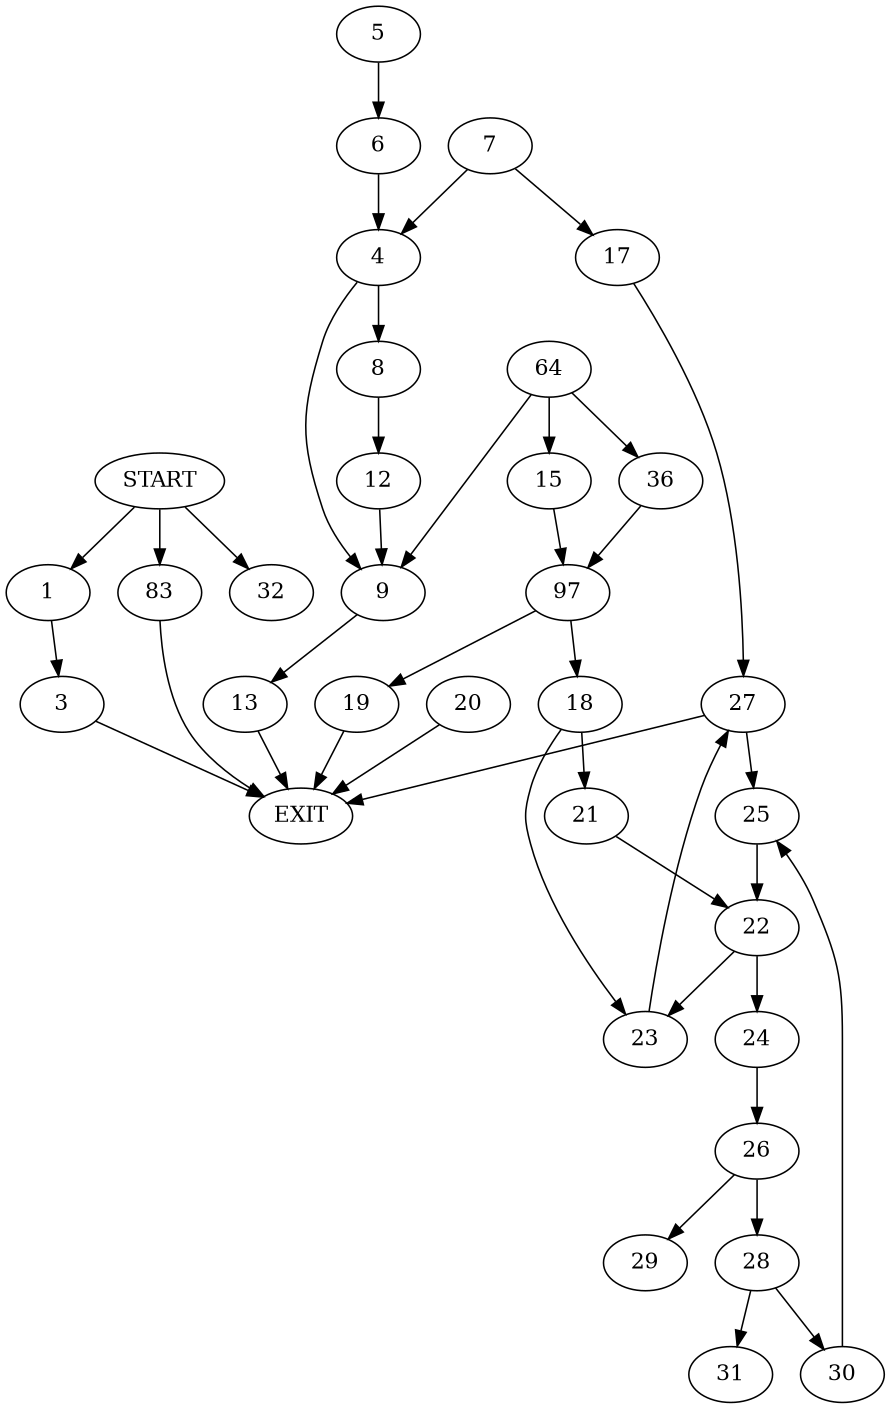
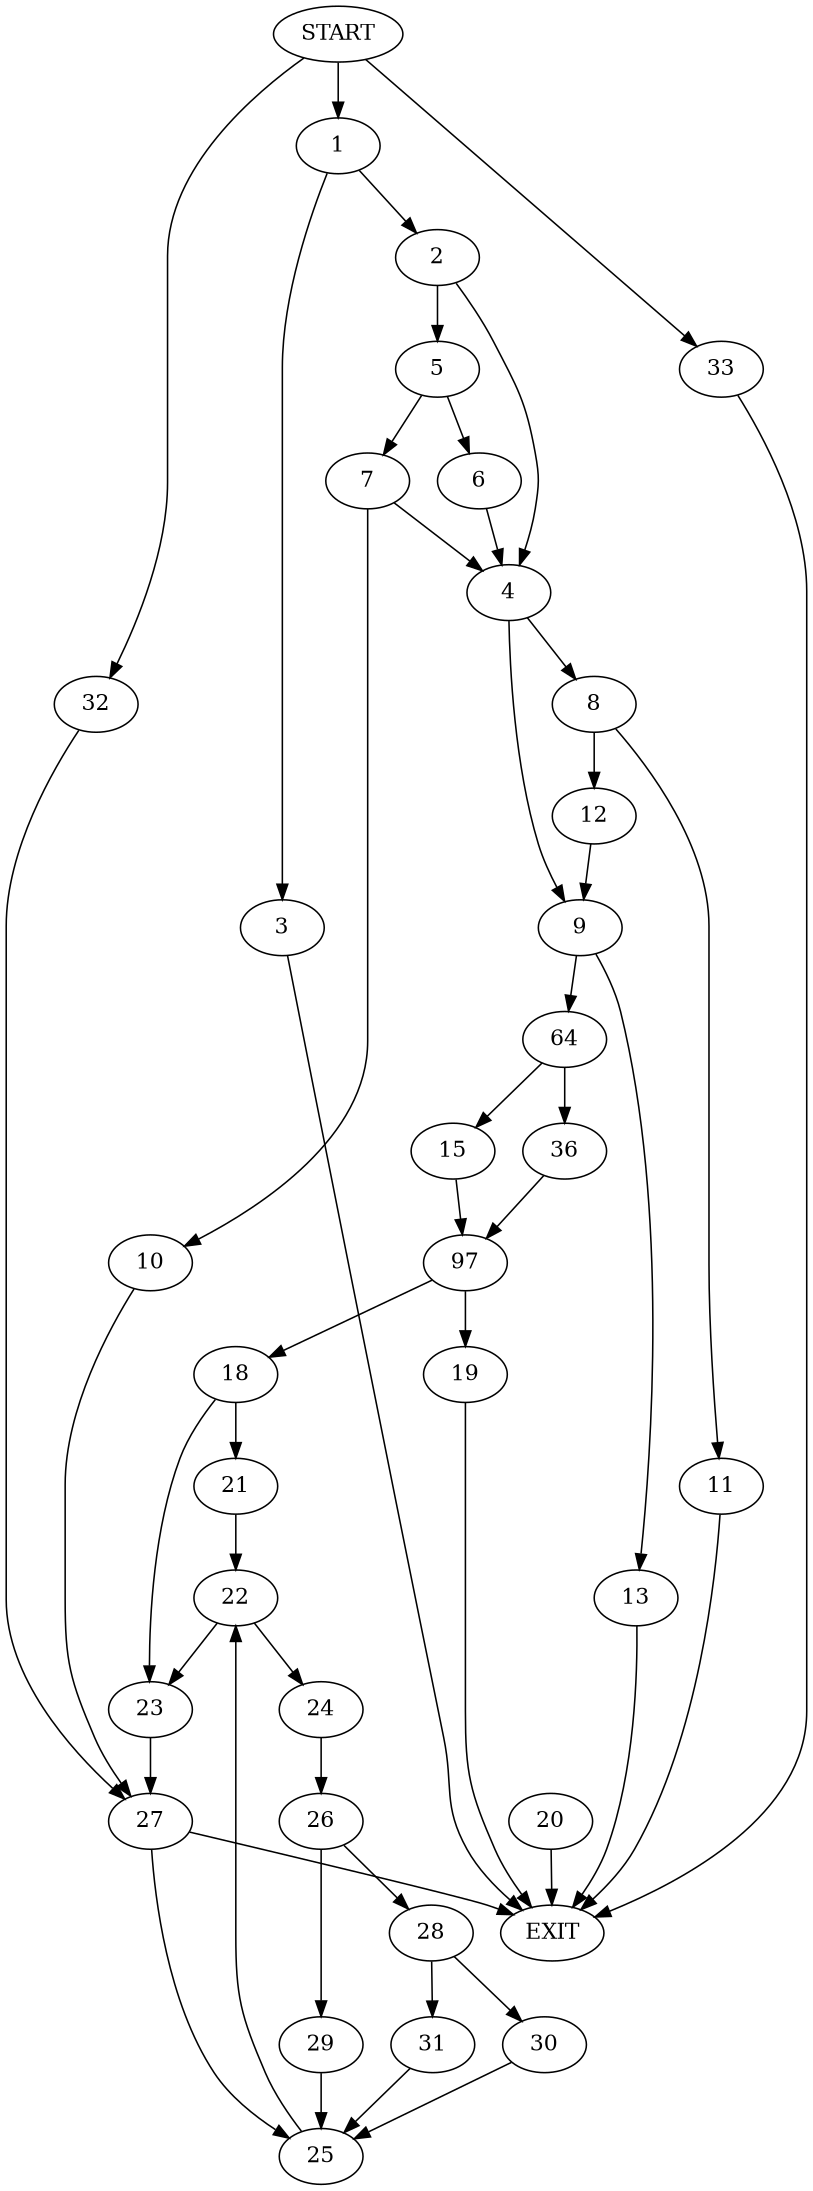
none -> (437, 258)
(617, 258) -> (150, 1263)
none -> (407, 418)
(471, 475) -> (574, 976)
(160, 593) -> (721, 369)
none -> (6, 1268)
none -> (721, 1486)
none -> (321, 2093)
none -> (383, 2095)
